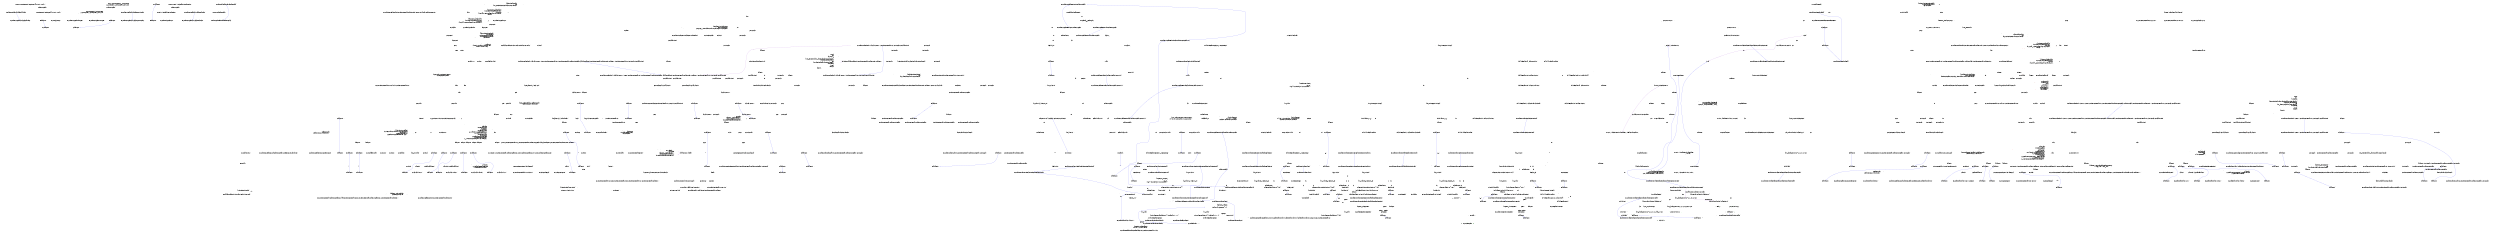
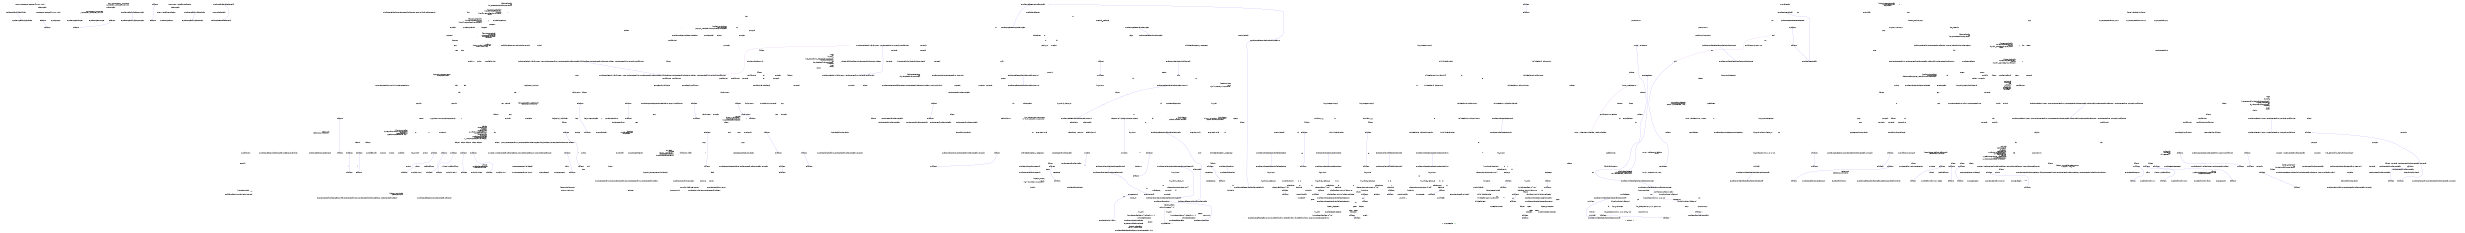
(1205, 119) -> none
(1101, 122) -> (1051, 122)
